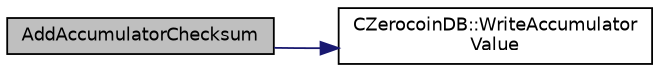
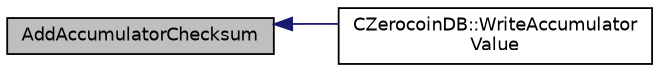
(297, 48) -> (316, 24)
